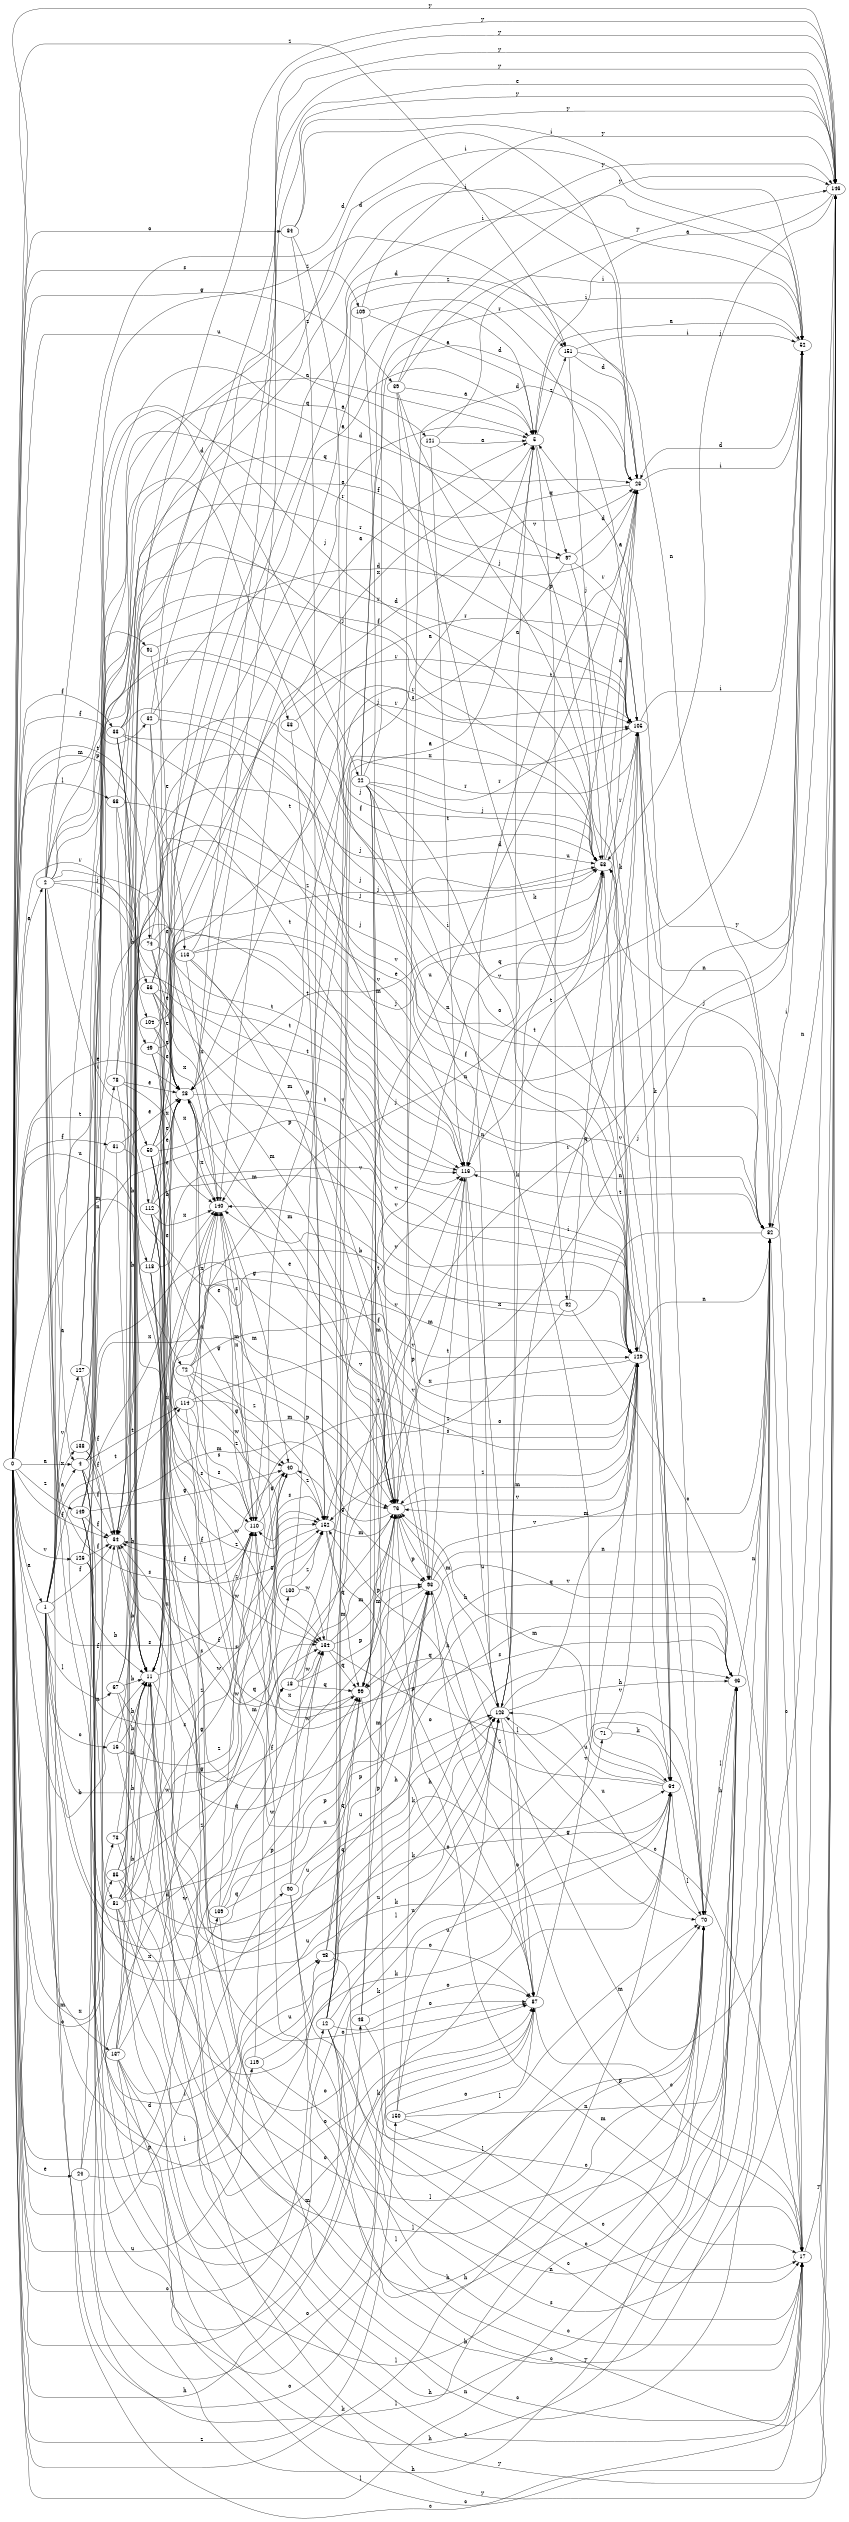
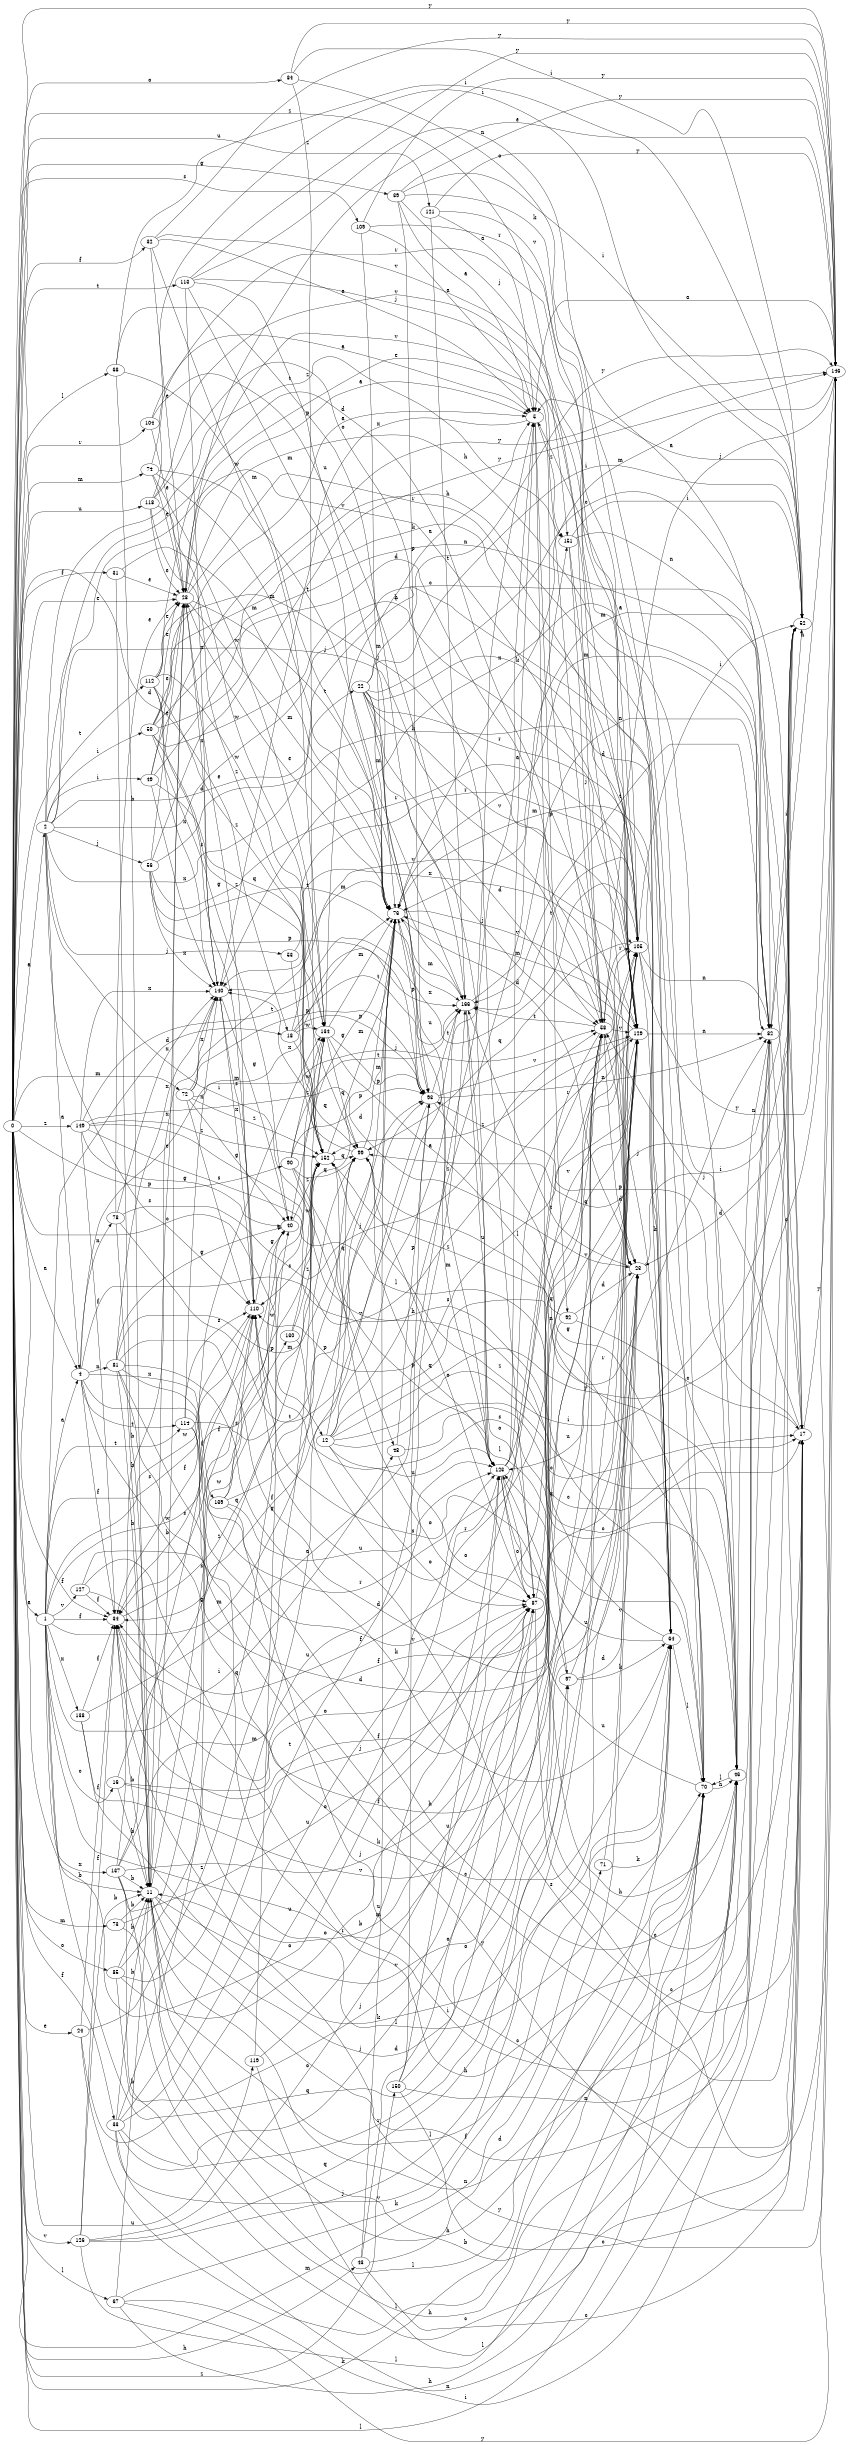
(150, 651) -> none
(466, 1172) -> (466, 1005)
(343, 1826) -> (324, 1176)
